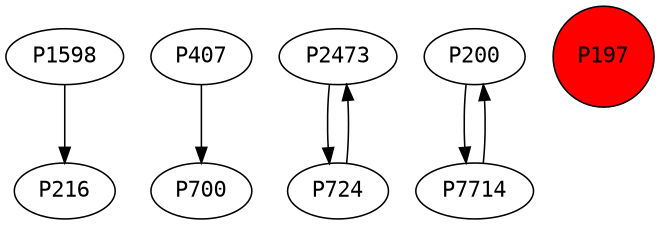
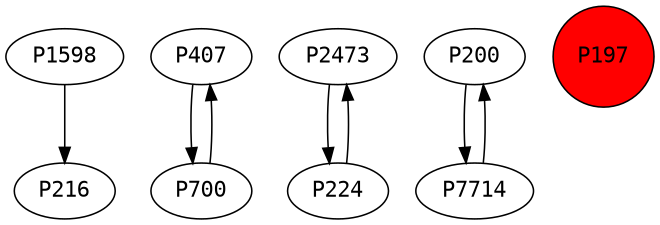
none -> (212, 132)
(338, 191) -> (338, 191)
